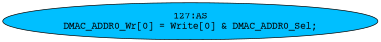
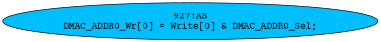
(190, 21) -> (190, 21)
